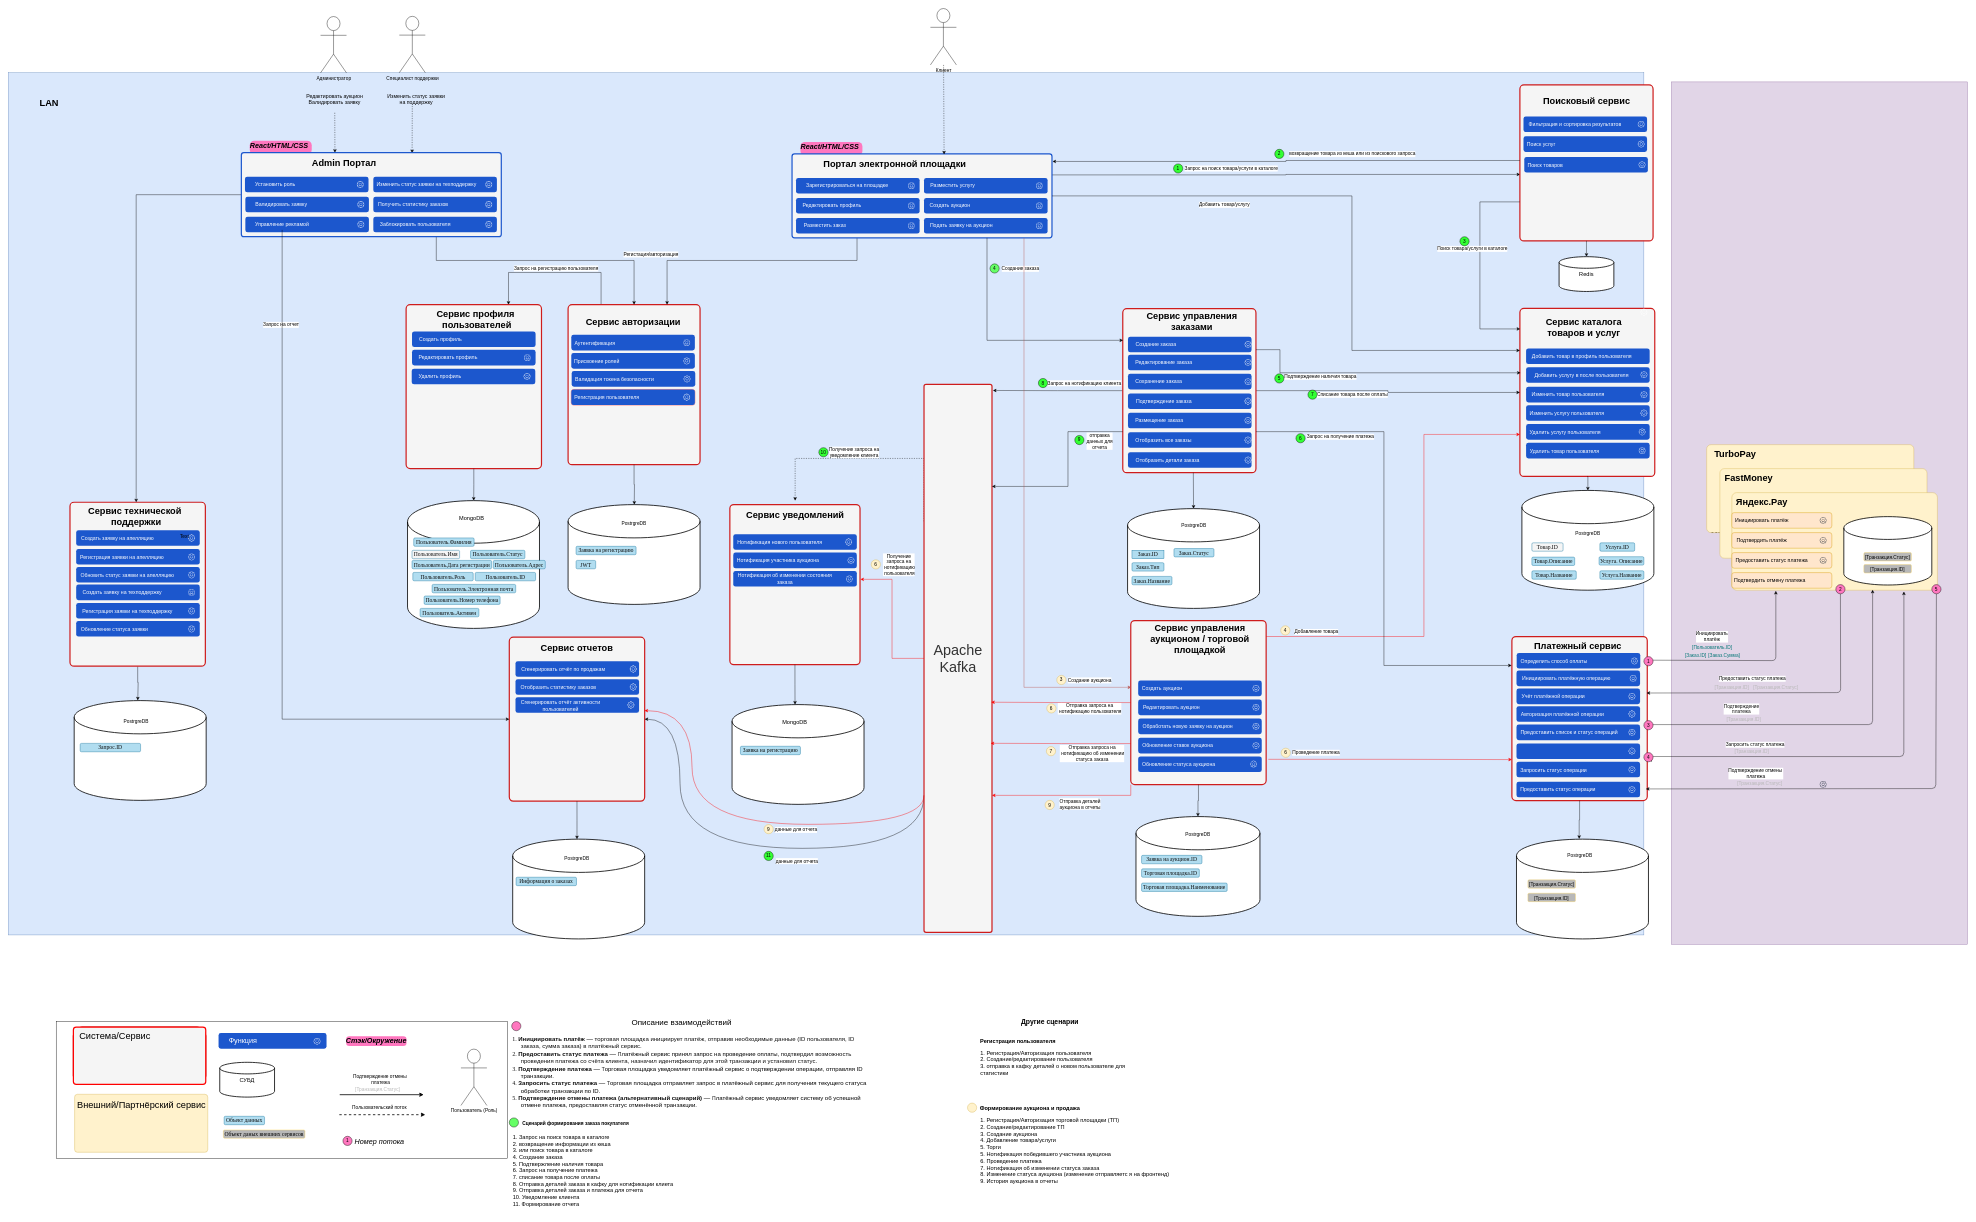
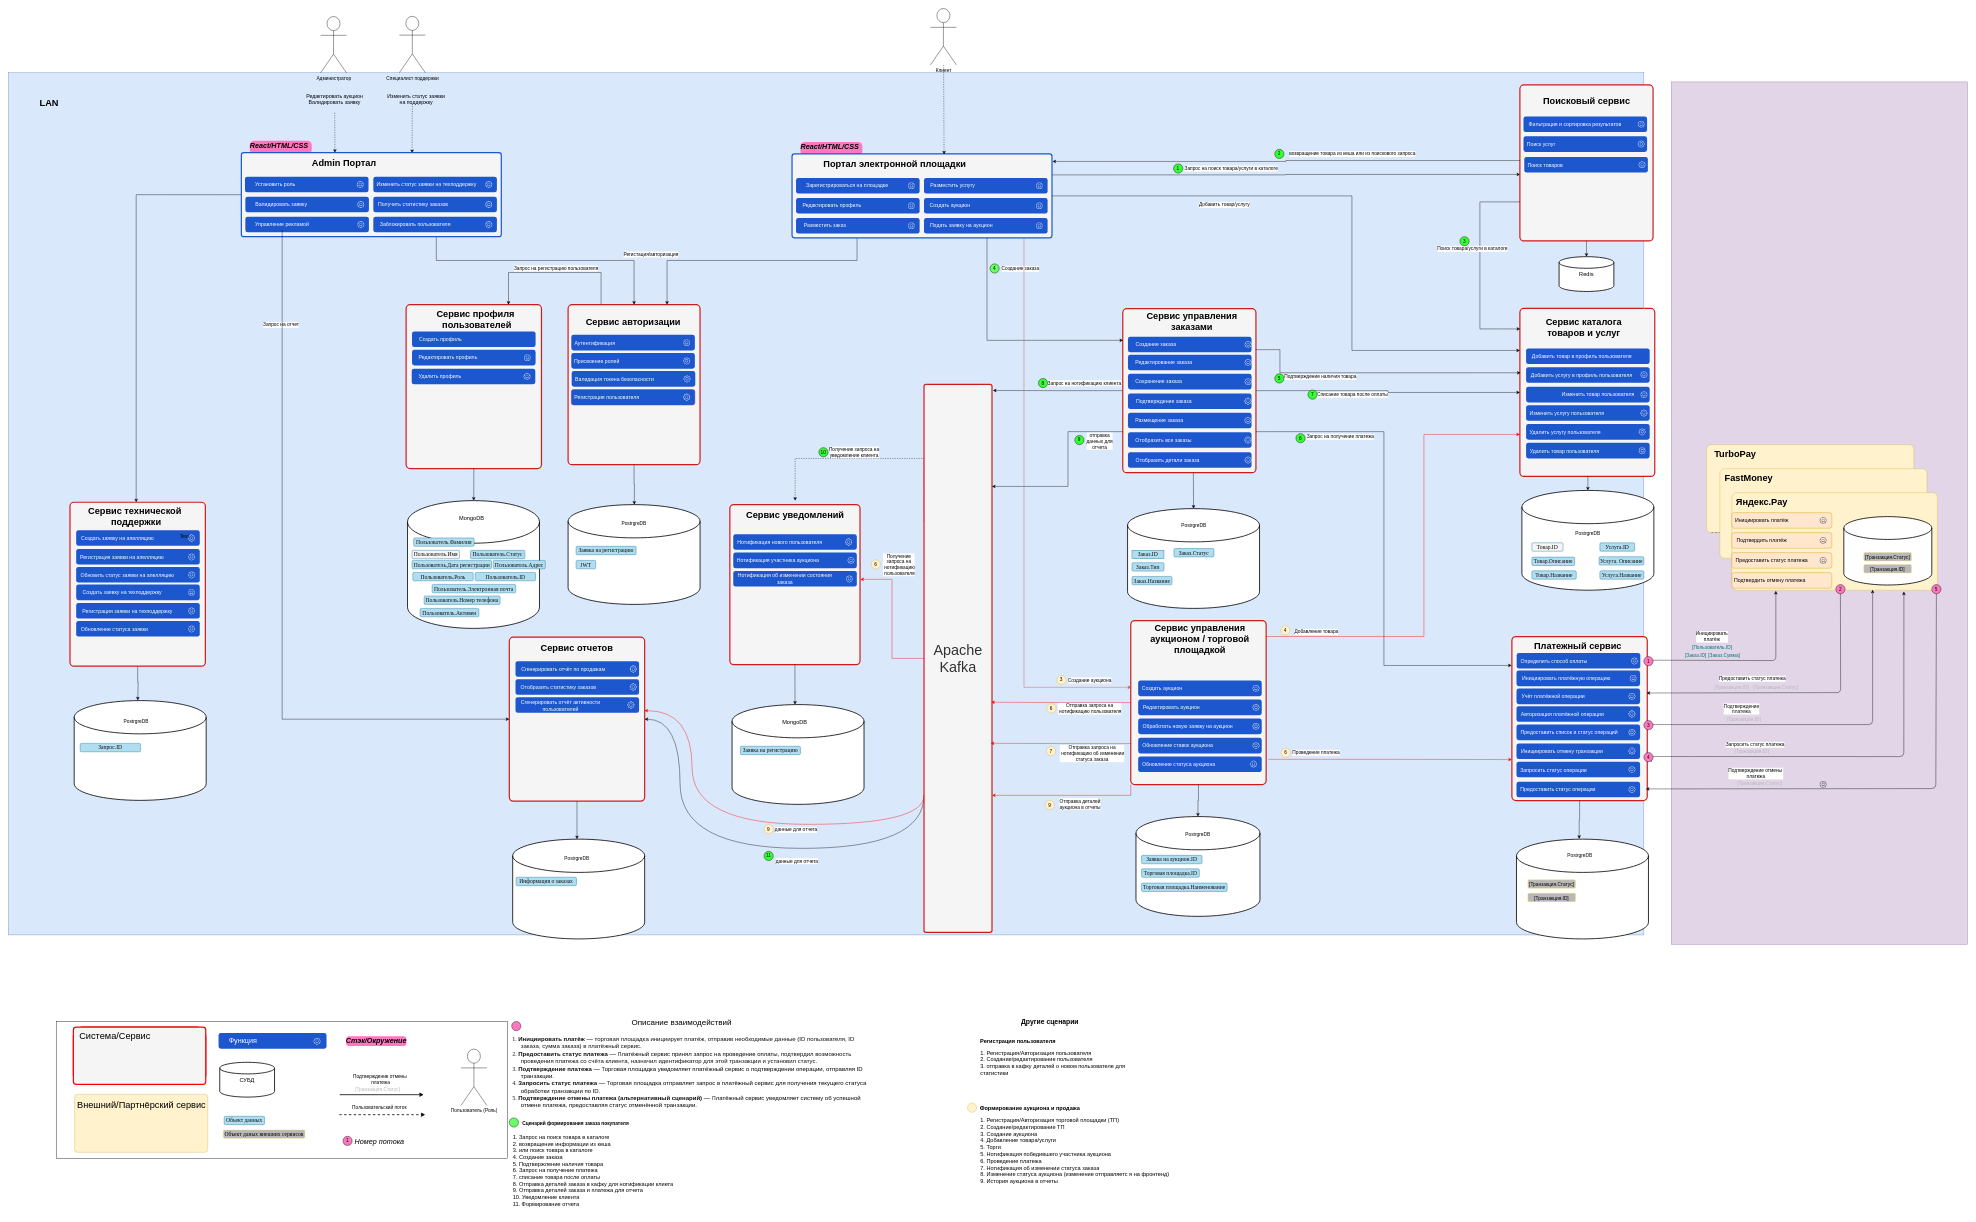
(1582, 375) -> (1582, 375)
(1568, 394) -> (1598, 394)
none -> (1562, 751)
